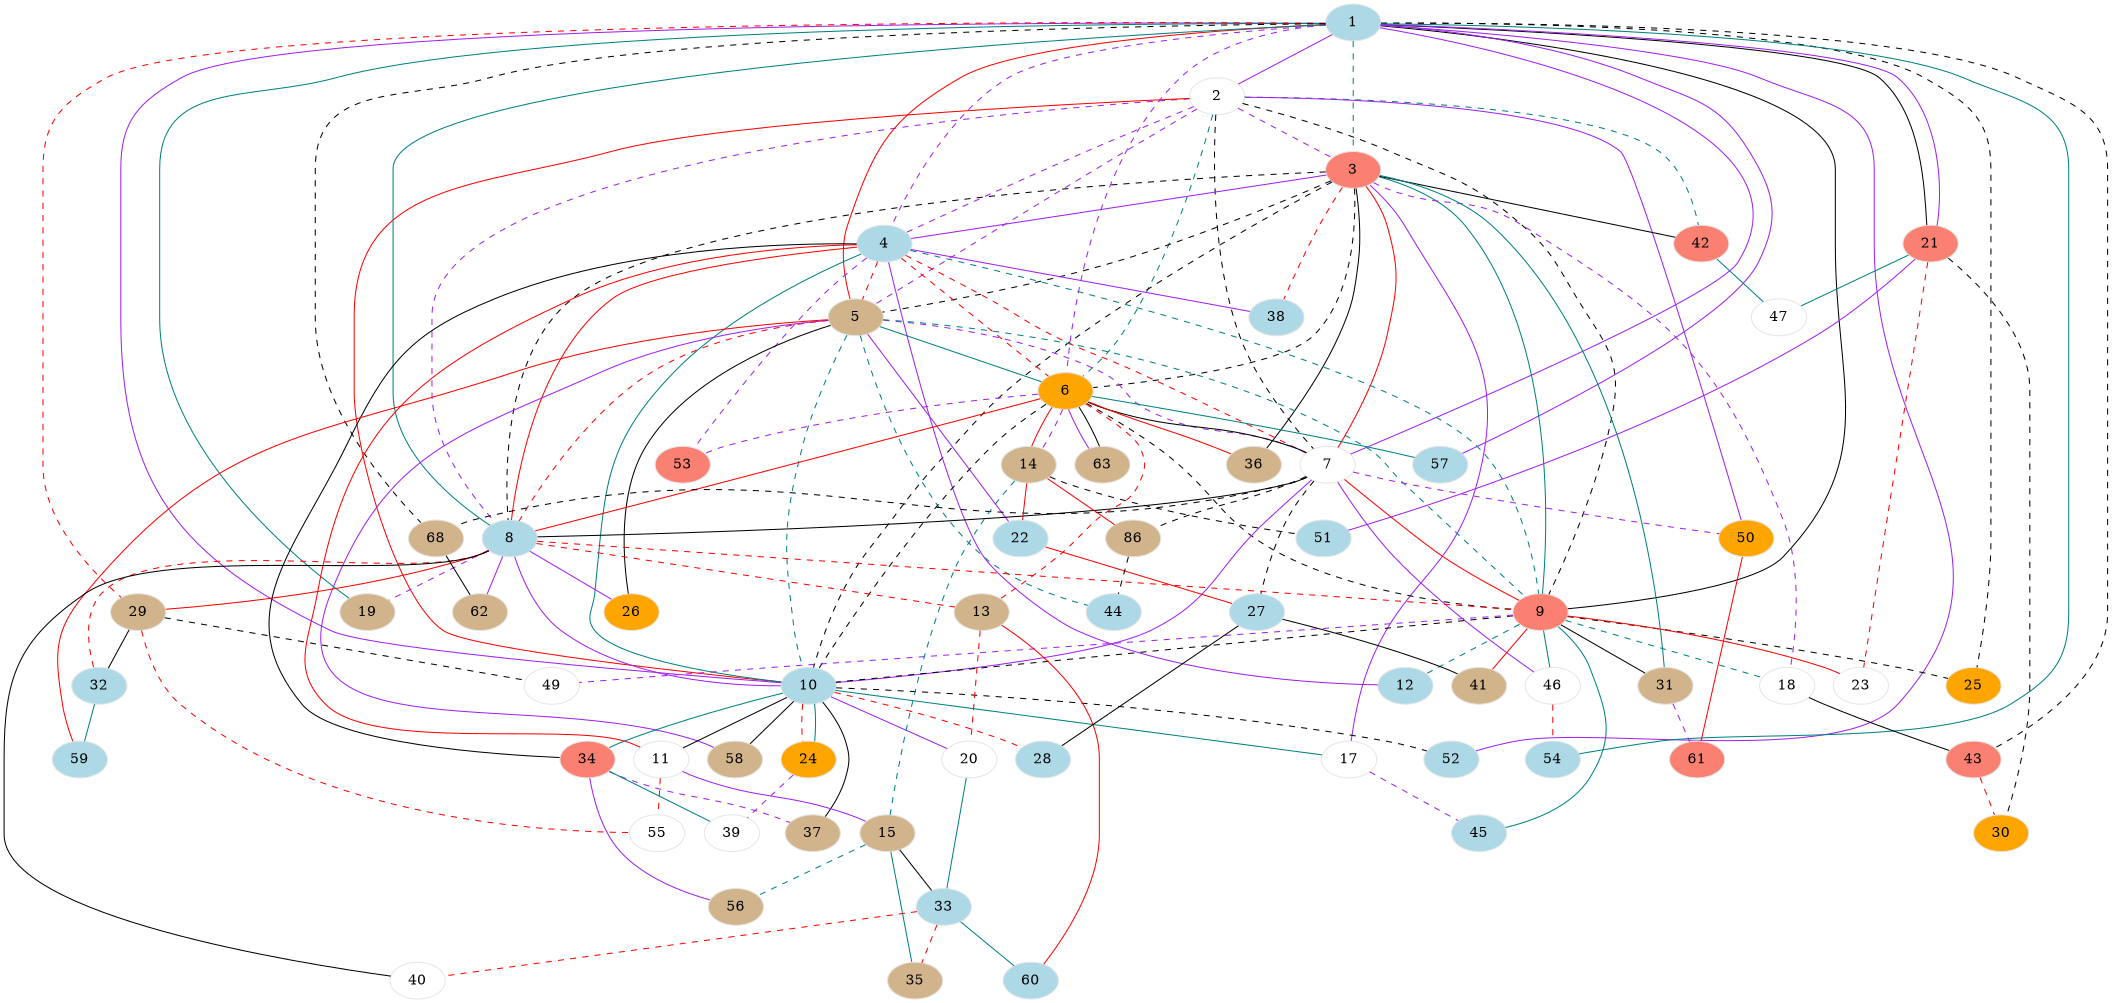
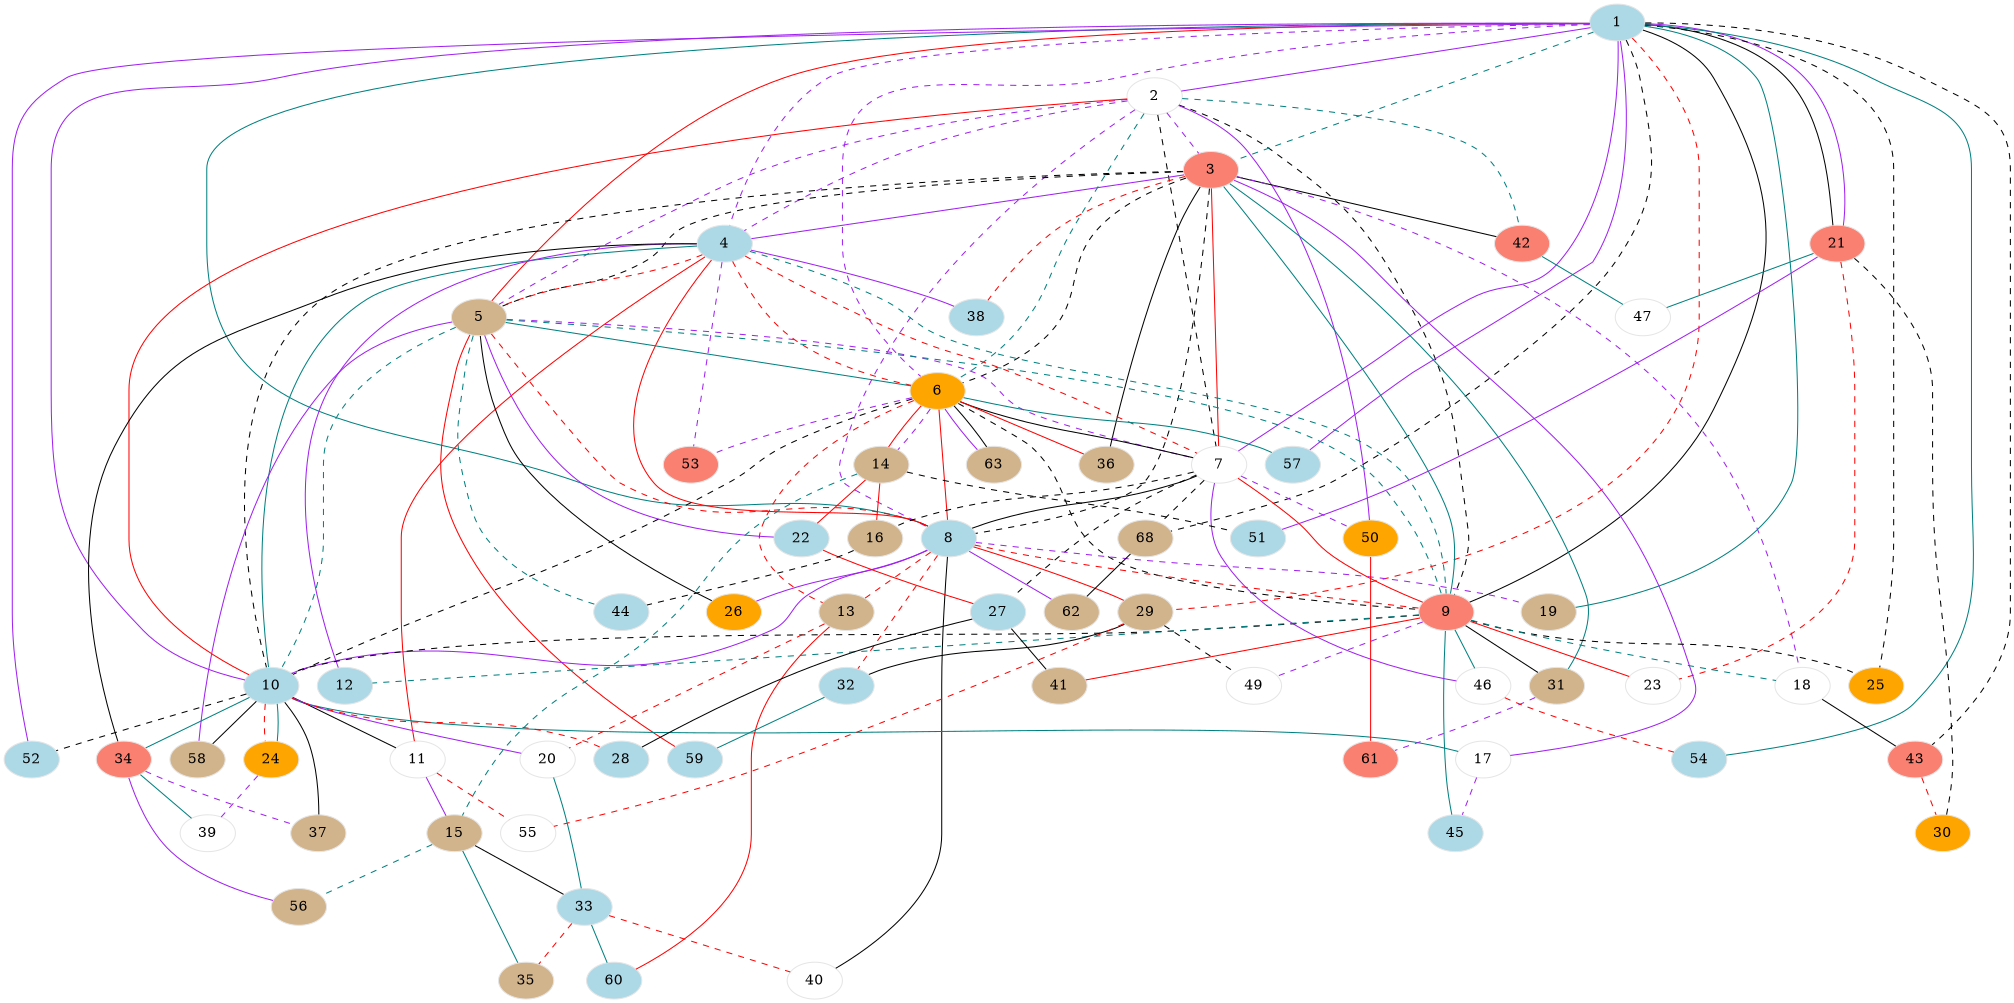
(1133, 538) -> (875, 538)
(1143, 633) -> none
